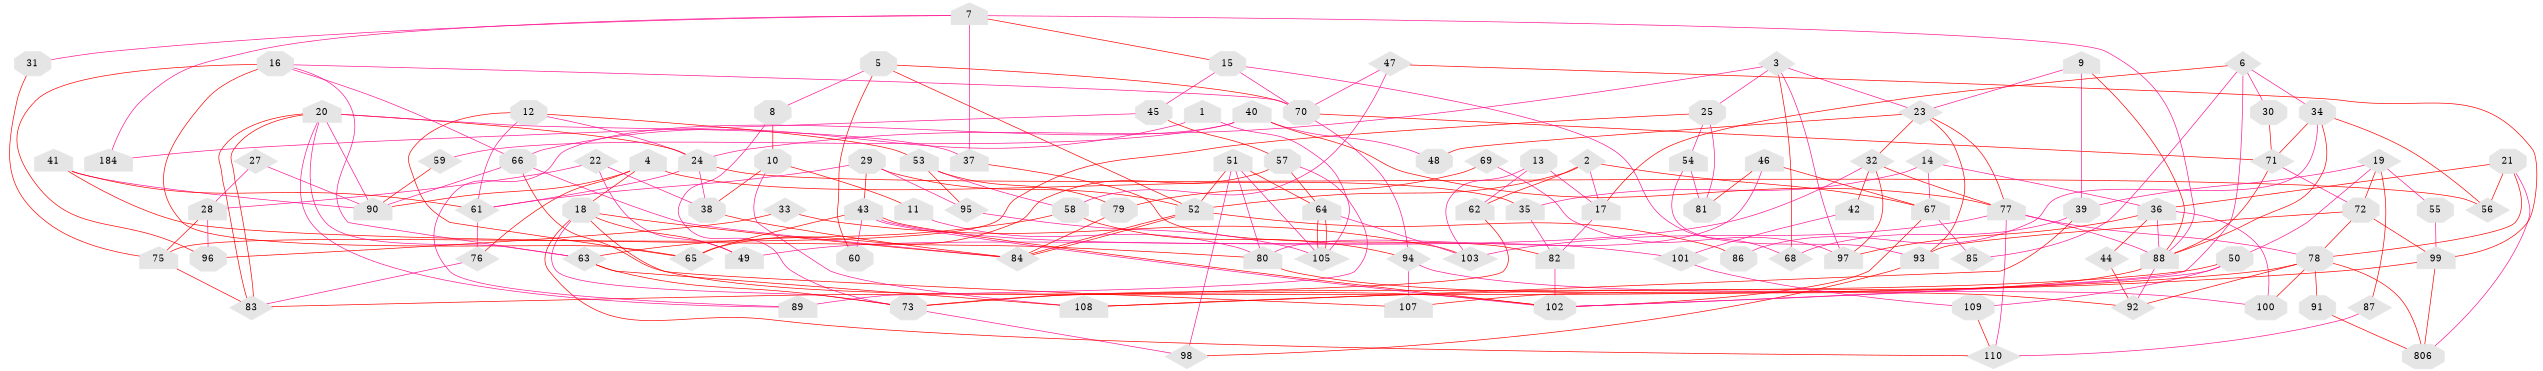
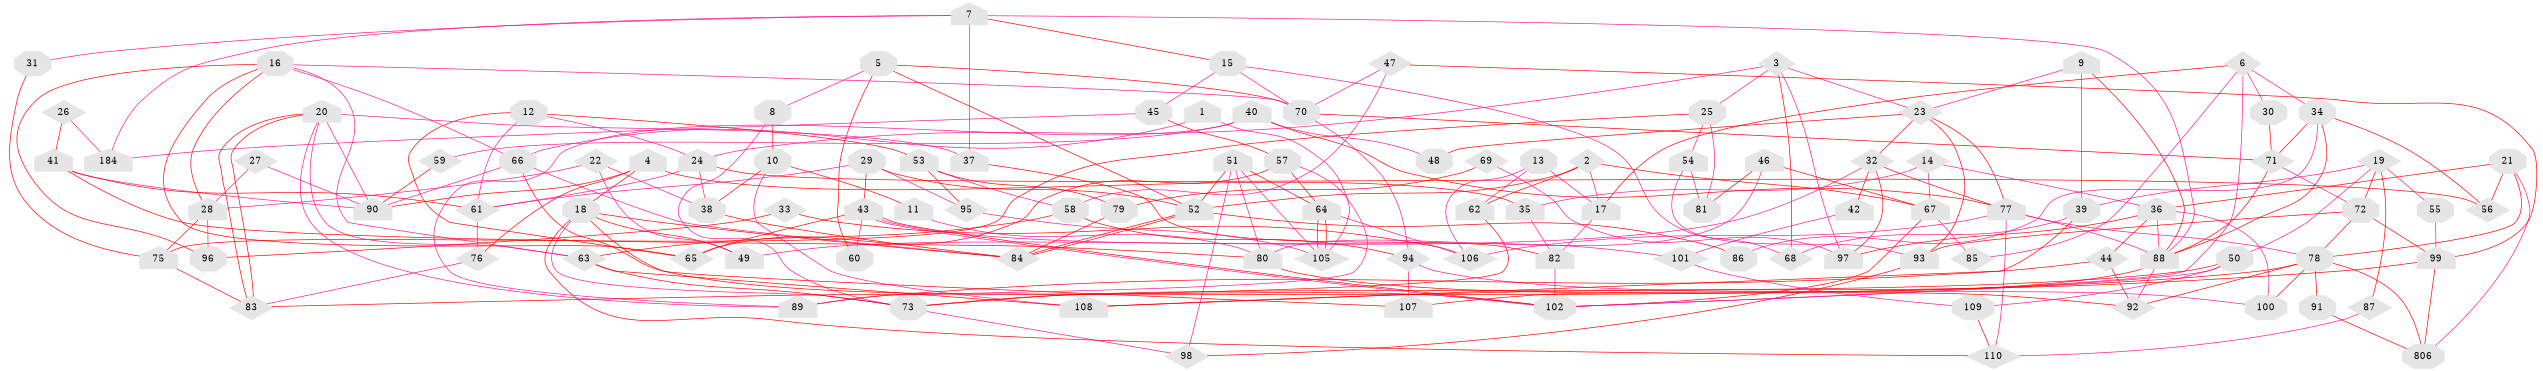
none -> (64, 113)
none -> (206, 127)
(515, 127) -> none
(1470, 259) -> (1470, 259)
none -> (1390, 280)
